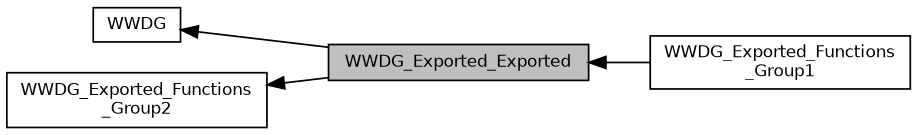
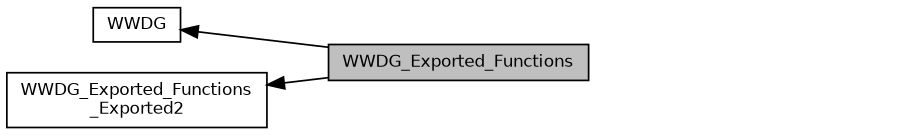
(459, 62) -> (459, 62)
(780, 62) -> none
(137, 100) -> (137, 100)
